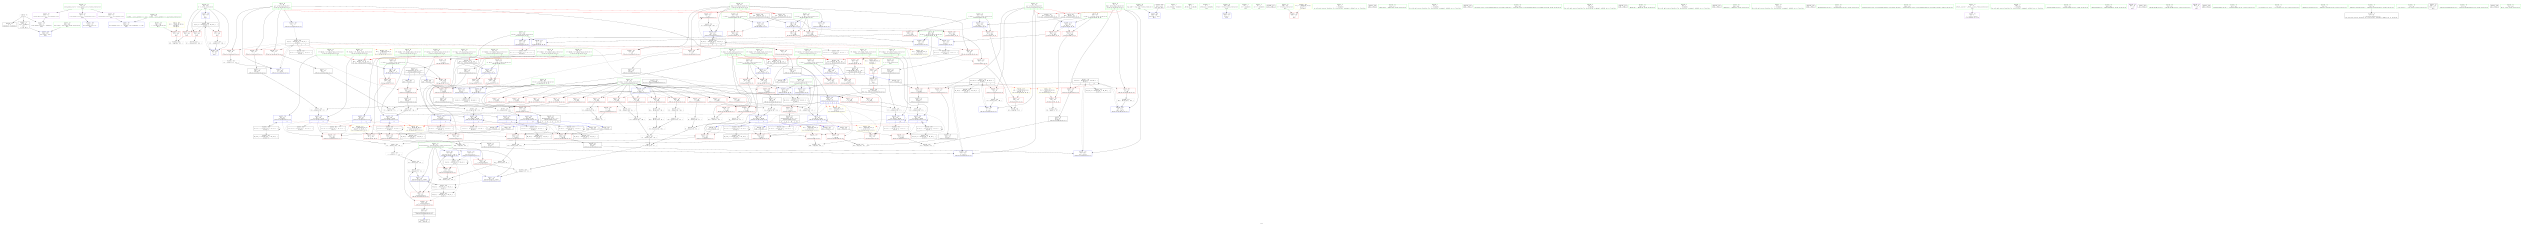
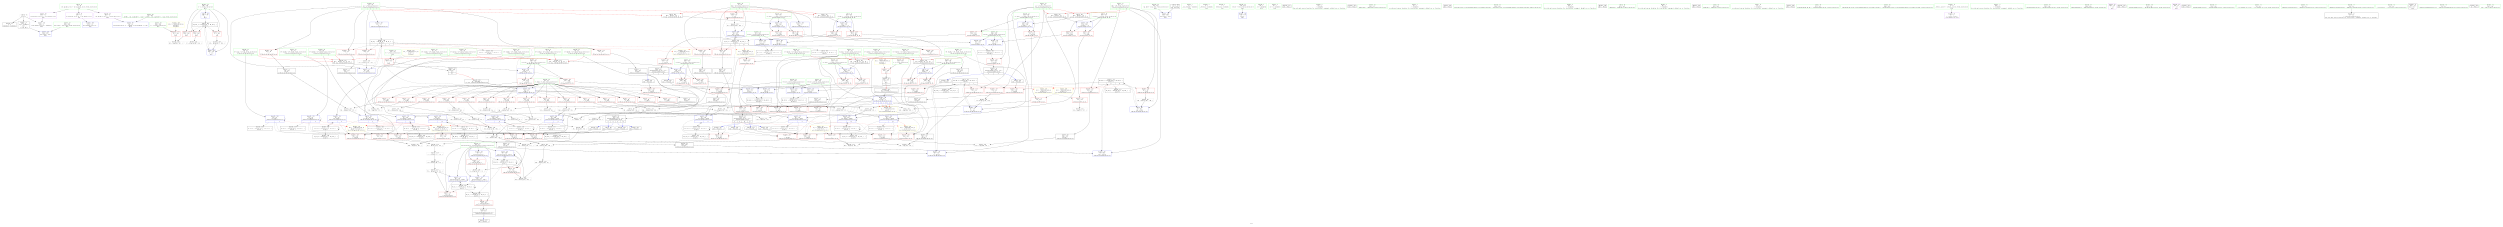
none -> (452, 71)
